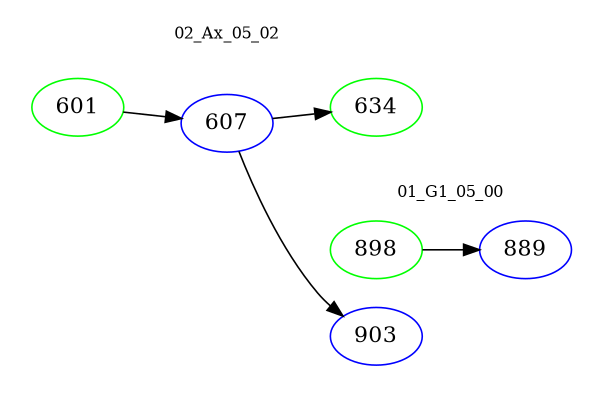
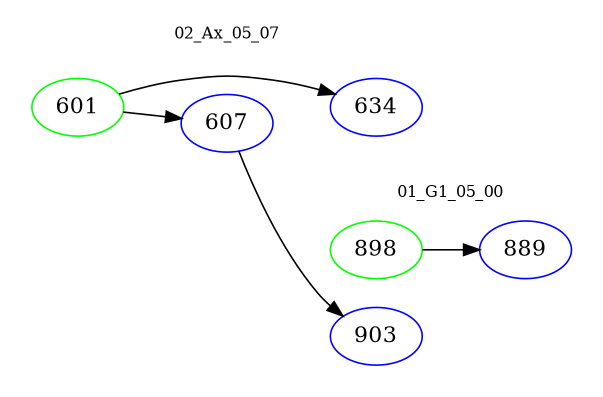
(227, 34) -> (227, 34)
(376, 107) -> (376, 107)
(294, 116) -> (219, 76)
